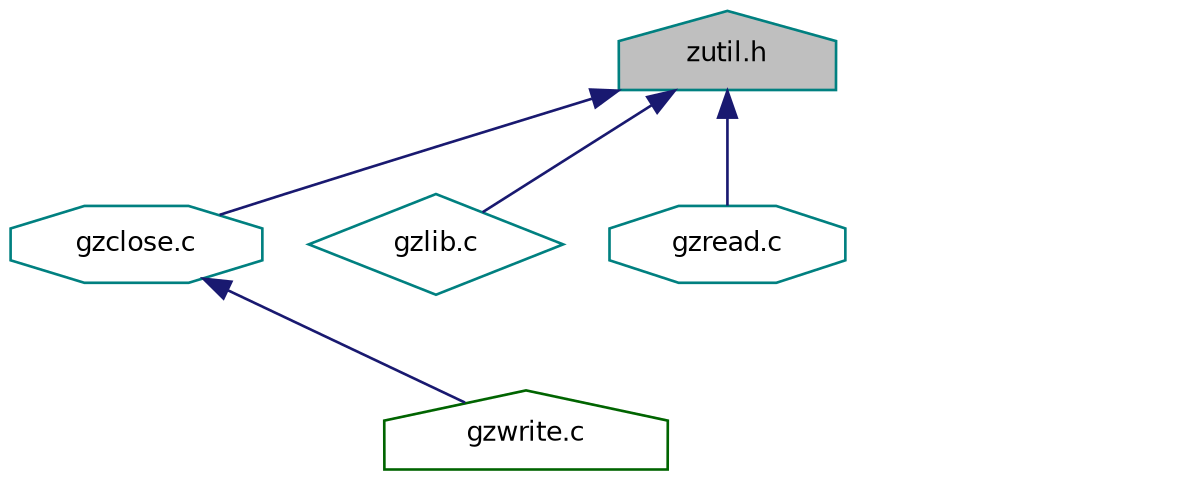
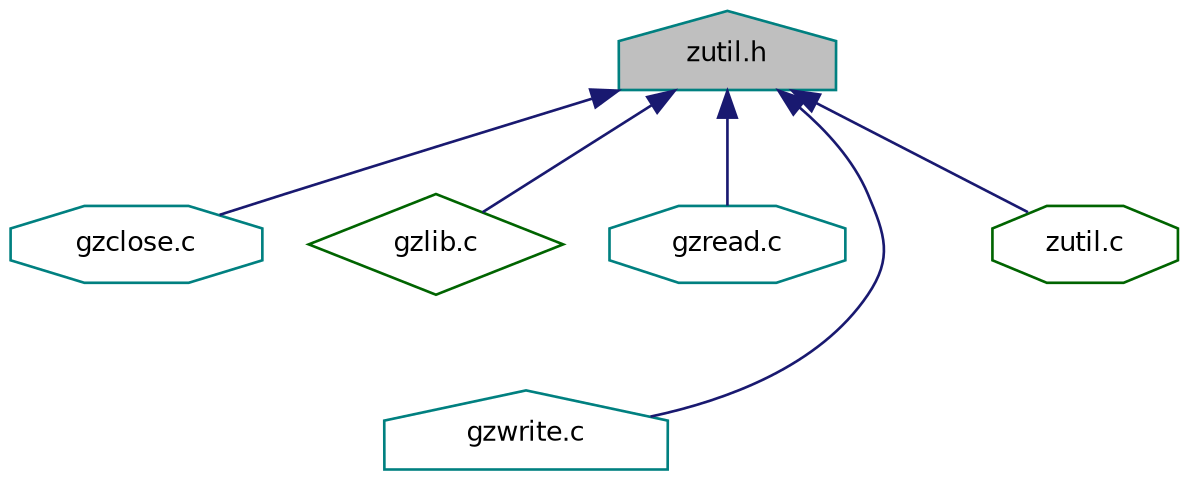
(436, 244) -> (436, 244)
none -> (1085, 244)
(347, 346) -> (856, 309)
(526, 434) -> (526, 434)
